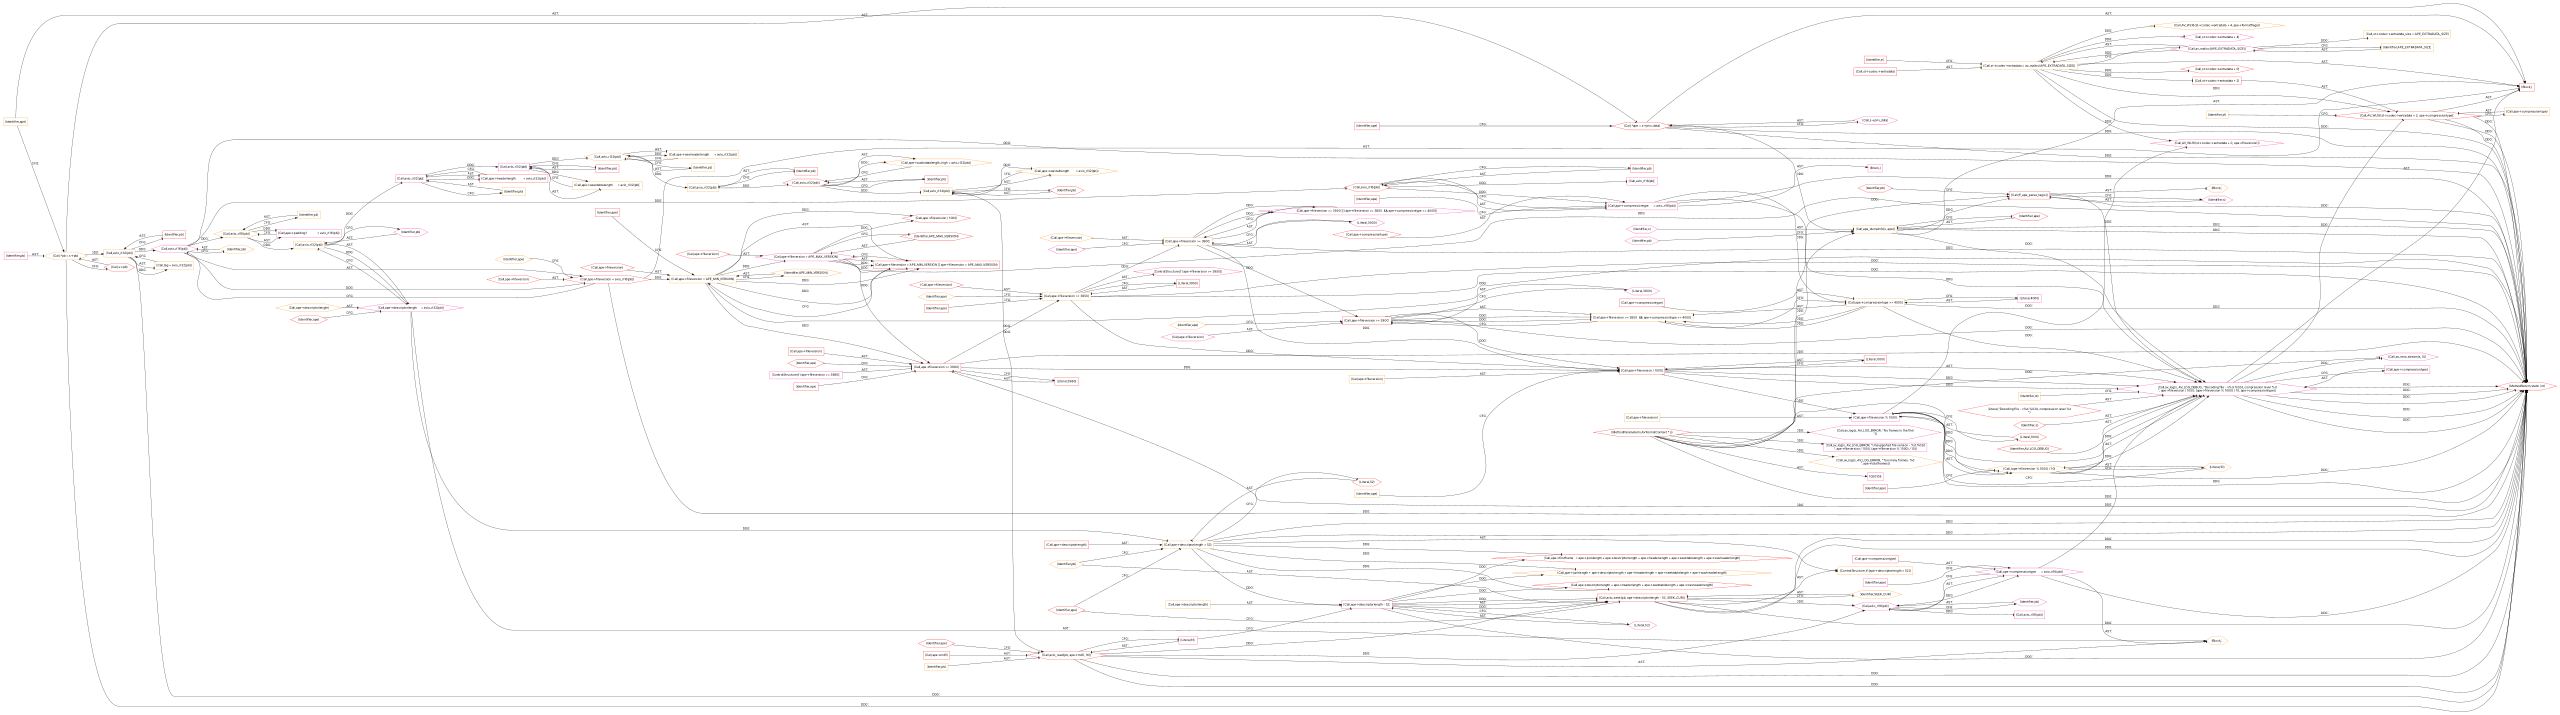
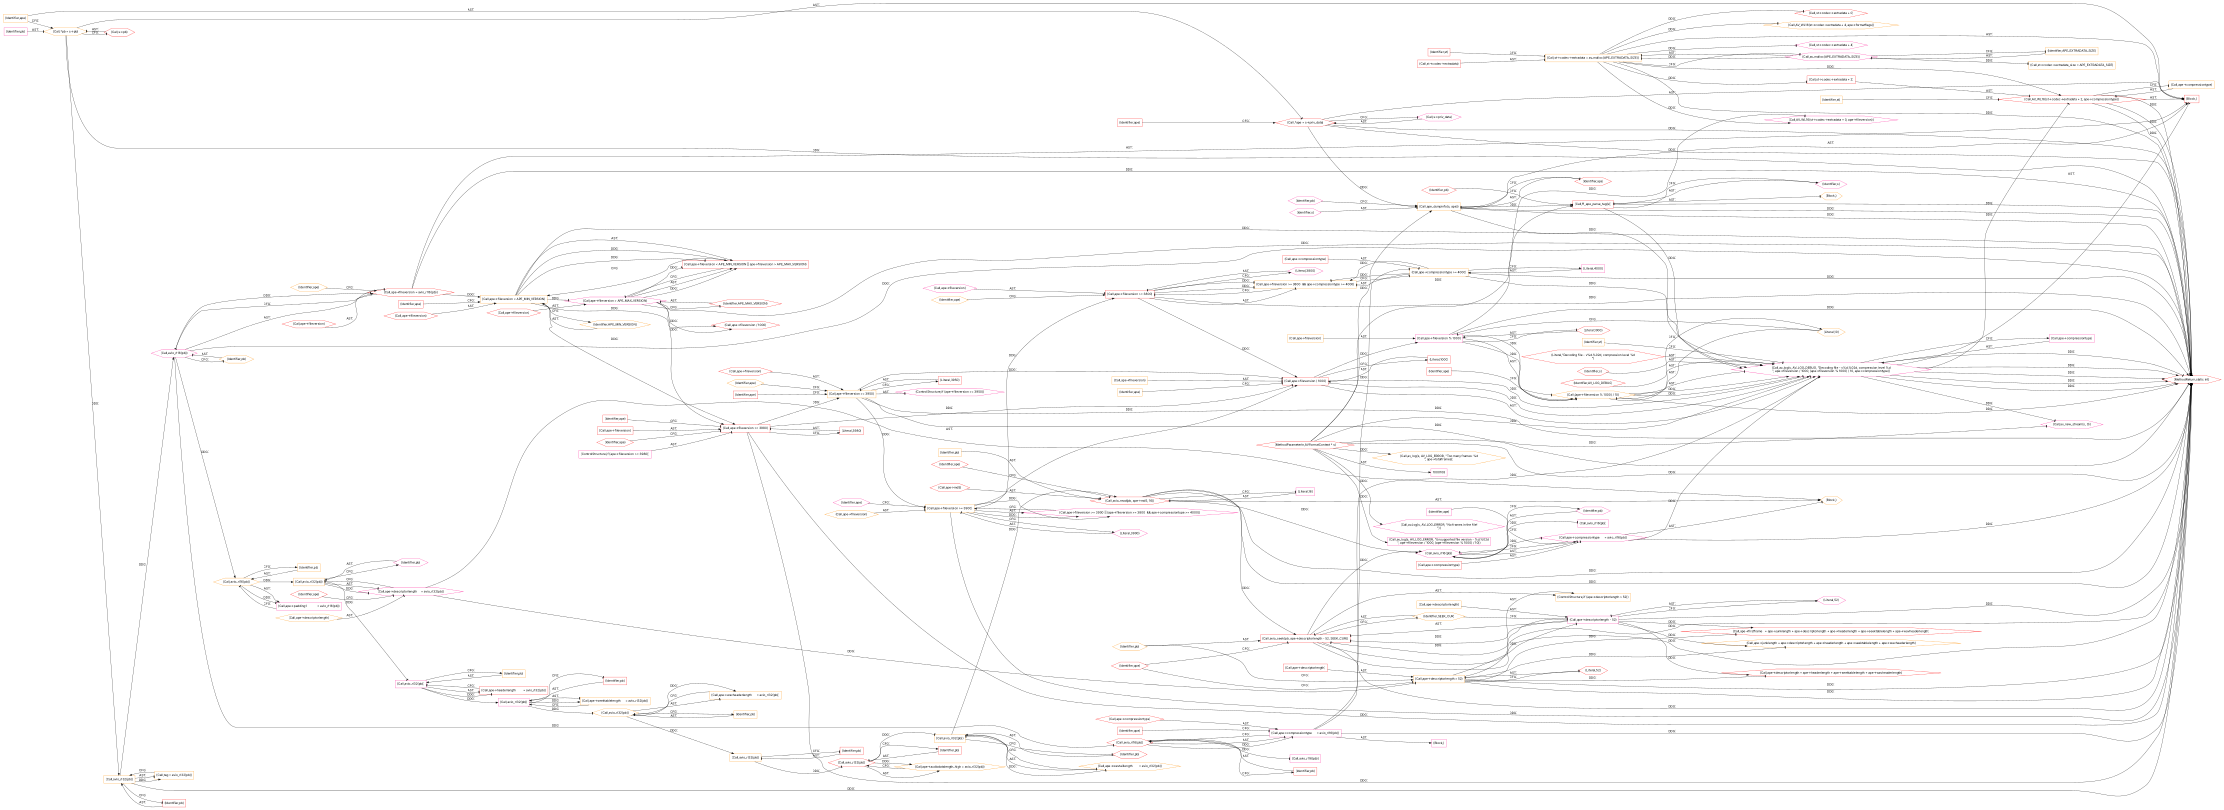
(1274, 626) -> (1515, 618)
(936, 655) -> (950, 488)
